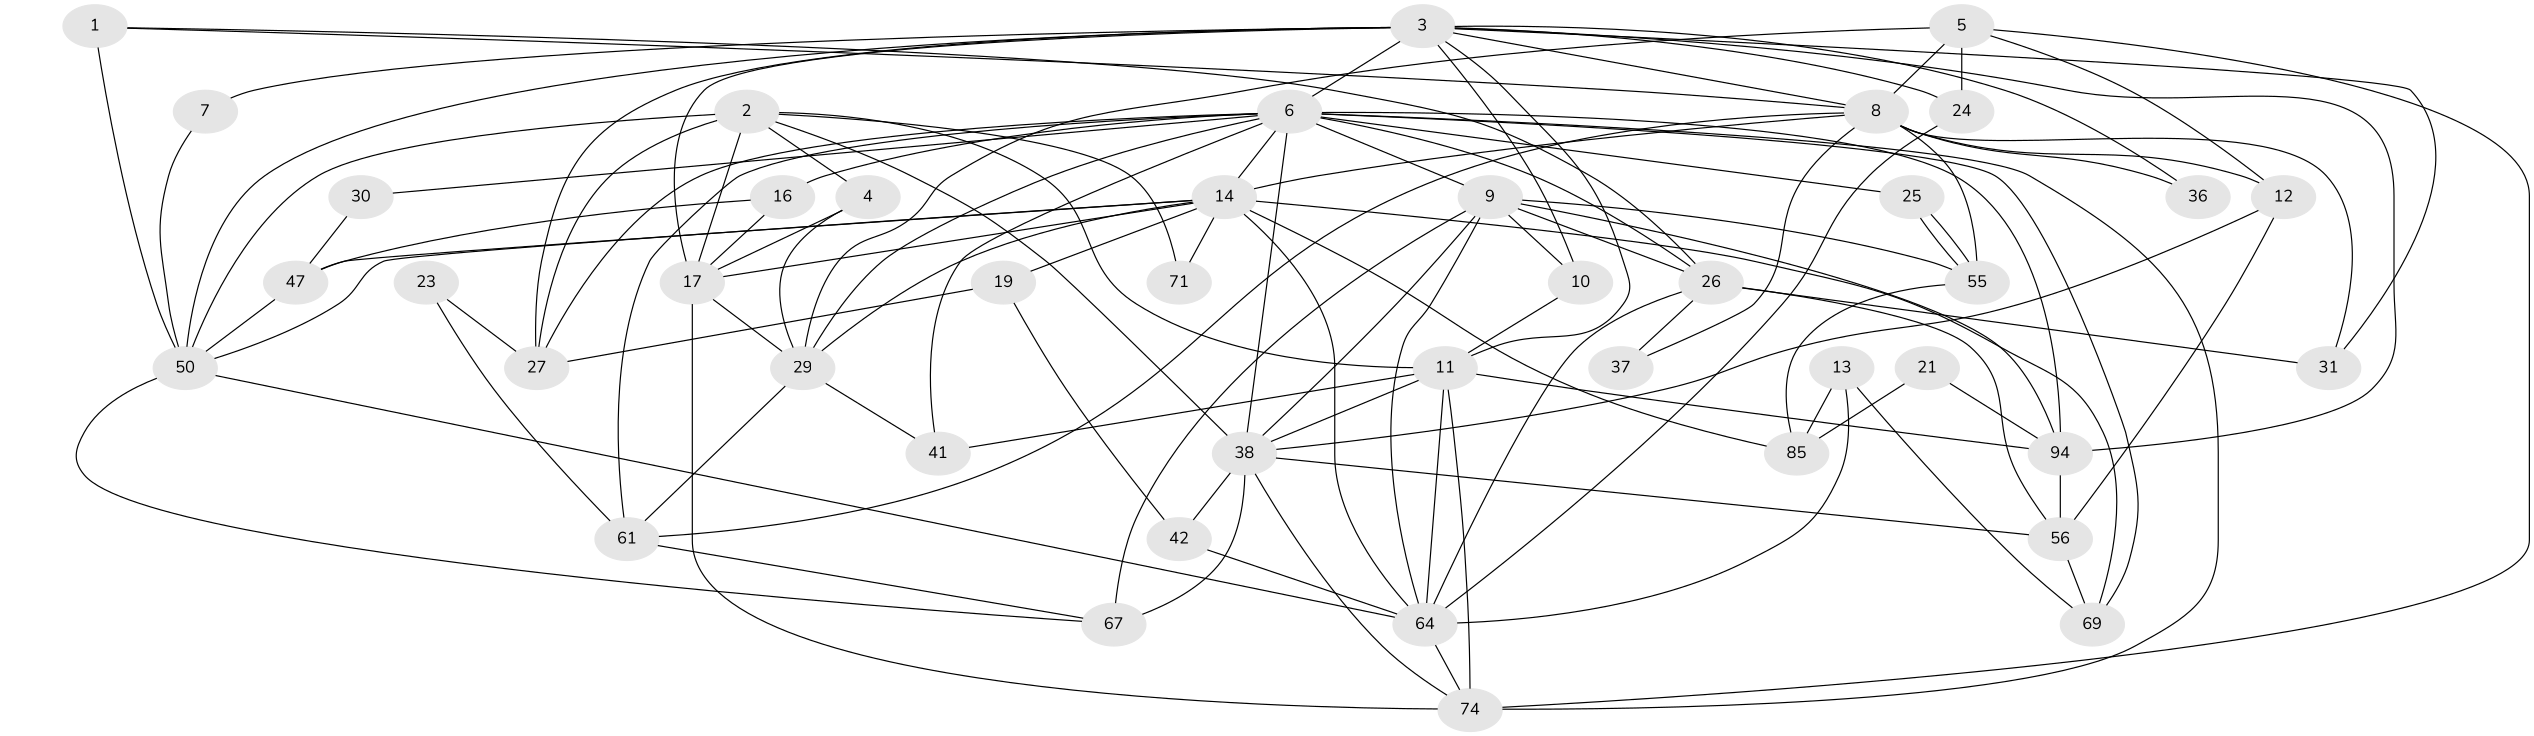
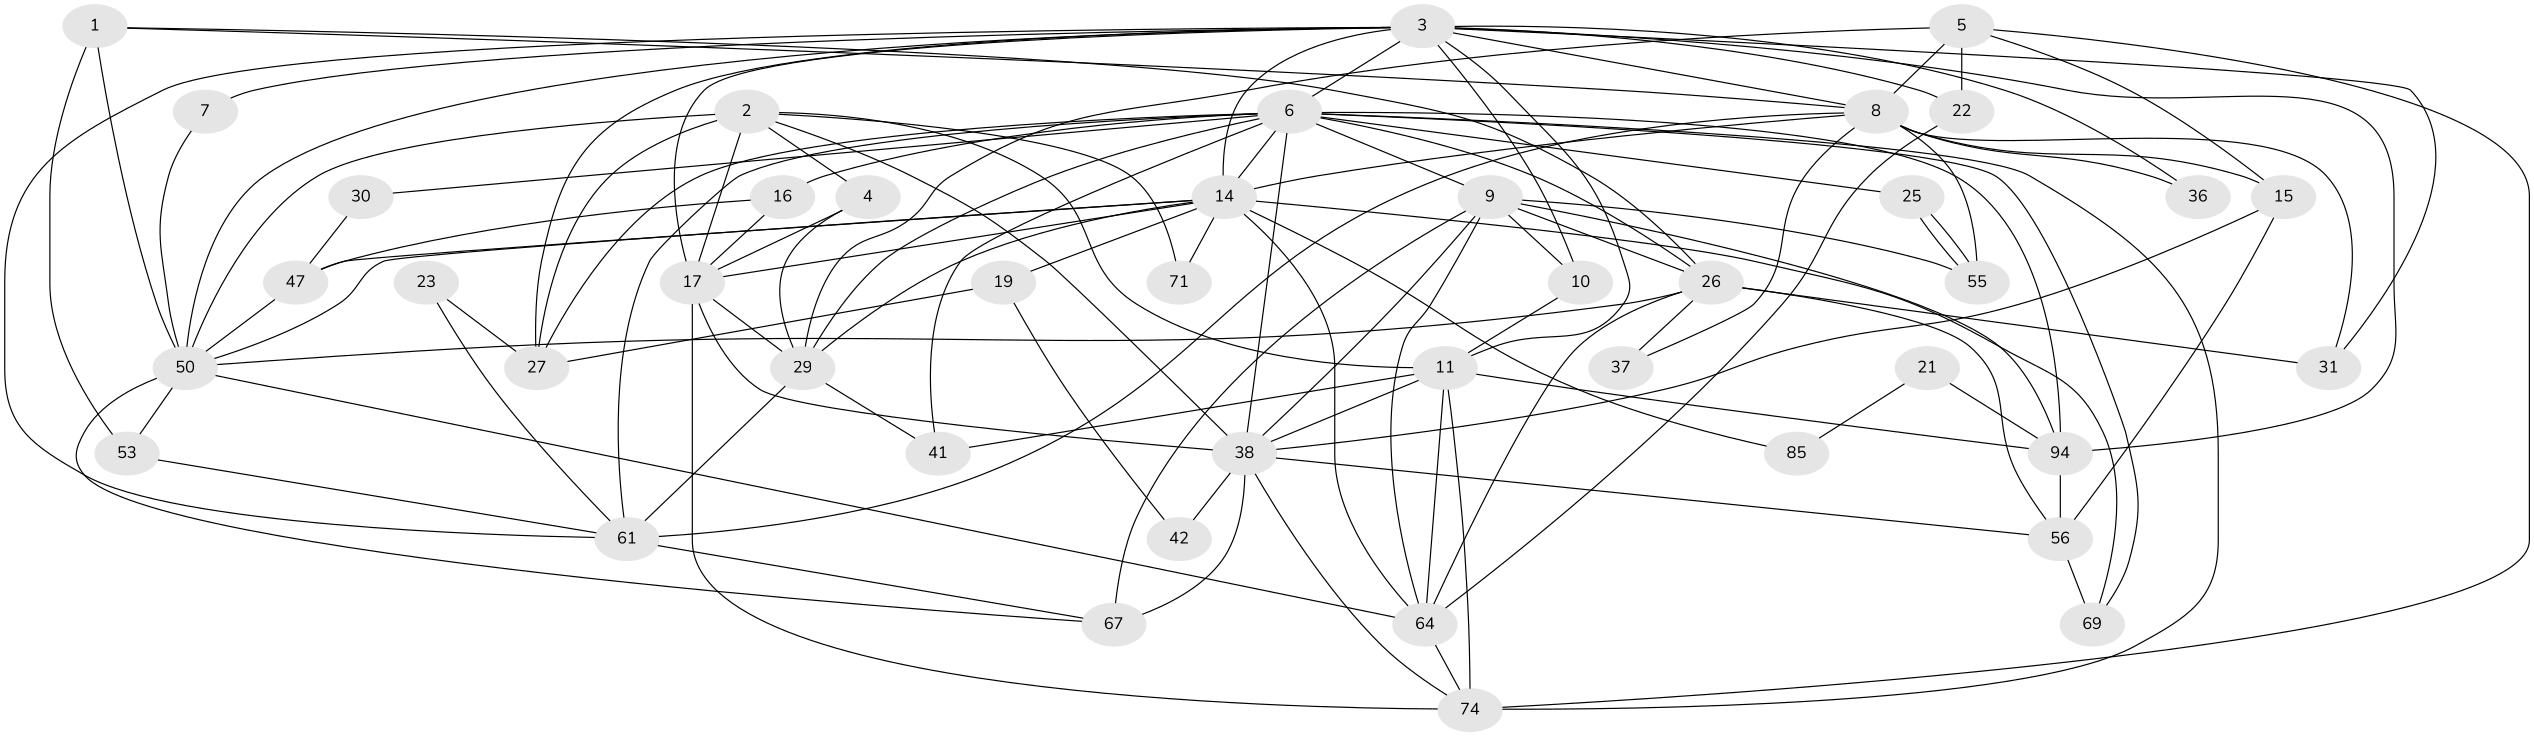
none -> (1278, 64)
none -> (270, 68)
(1962, 112) -> (1962, 112)
(2284, 197) -> (2284, 197)
(1826, 321) -> none
none -> (951, 339)
(1842, 368) -> none
none -> (918, 420)
none -> (127, 454)
(1302, 582) -> none
